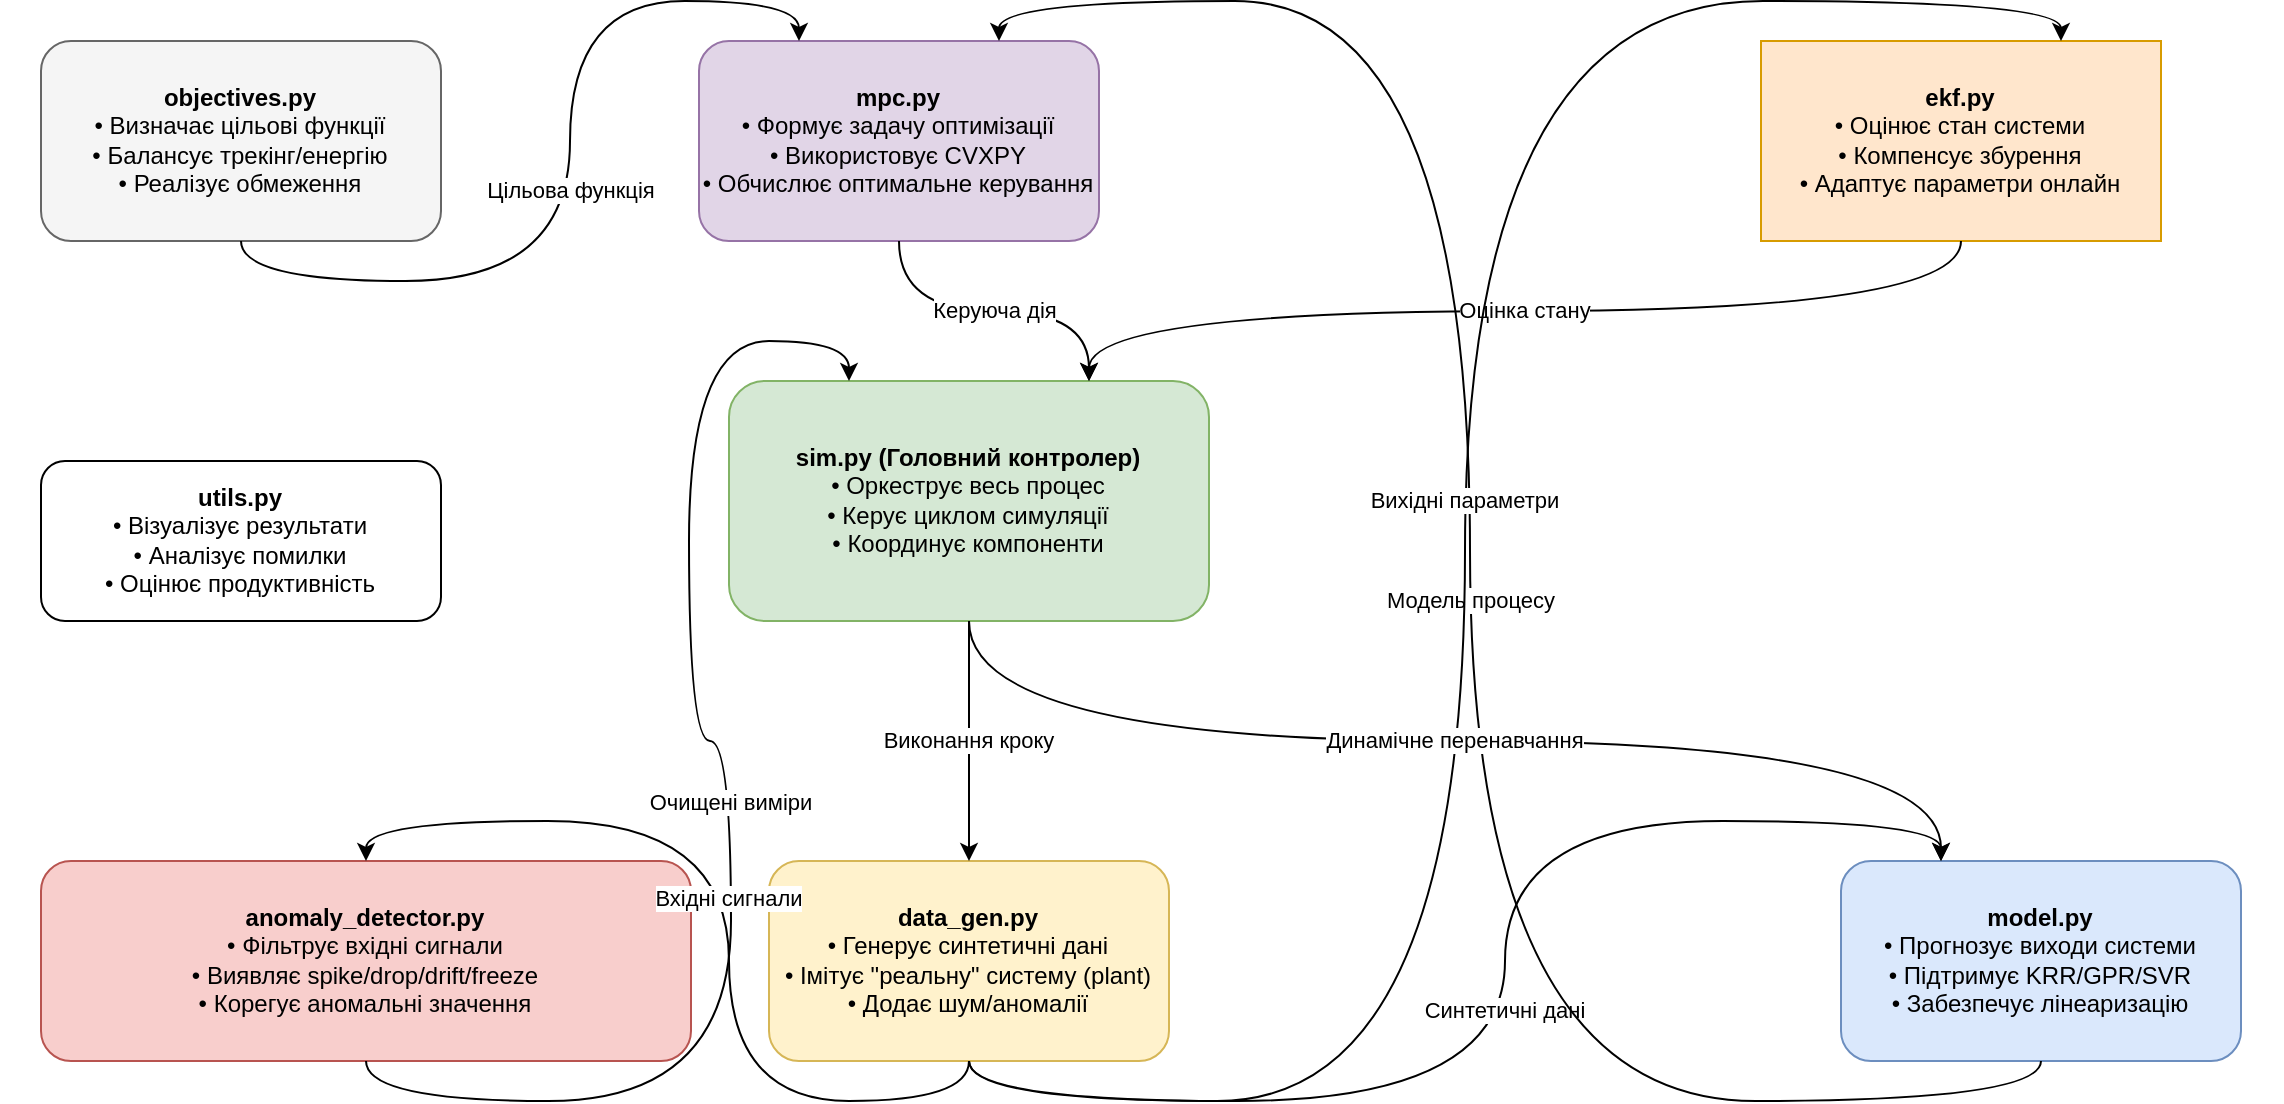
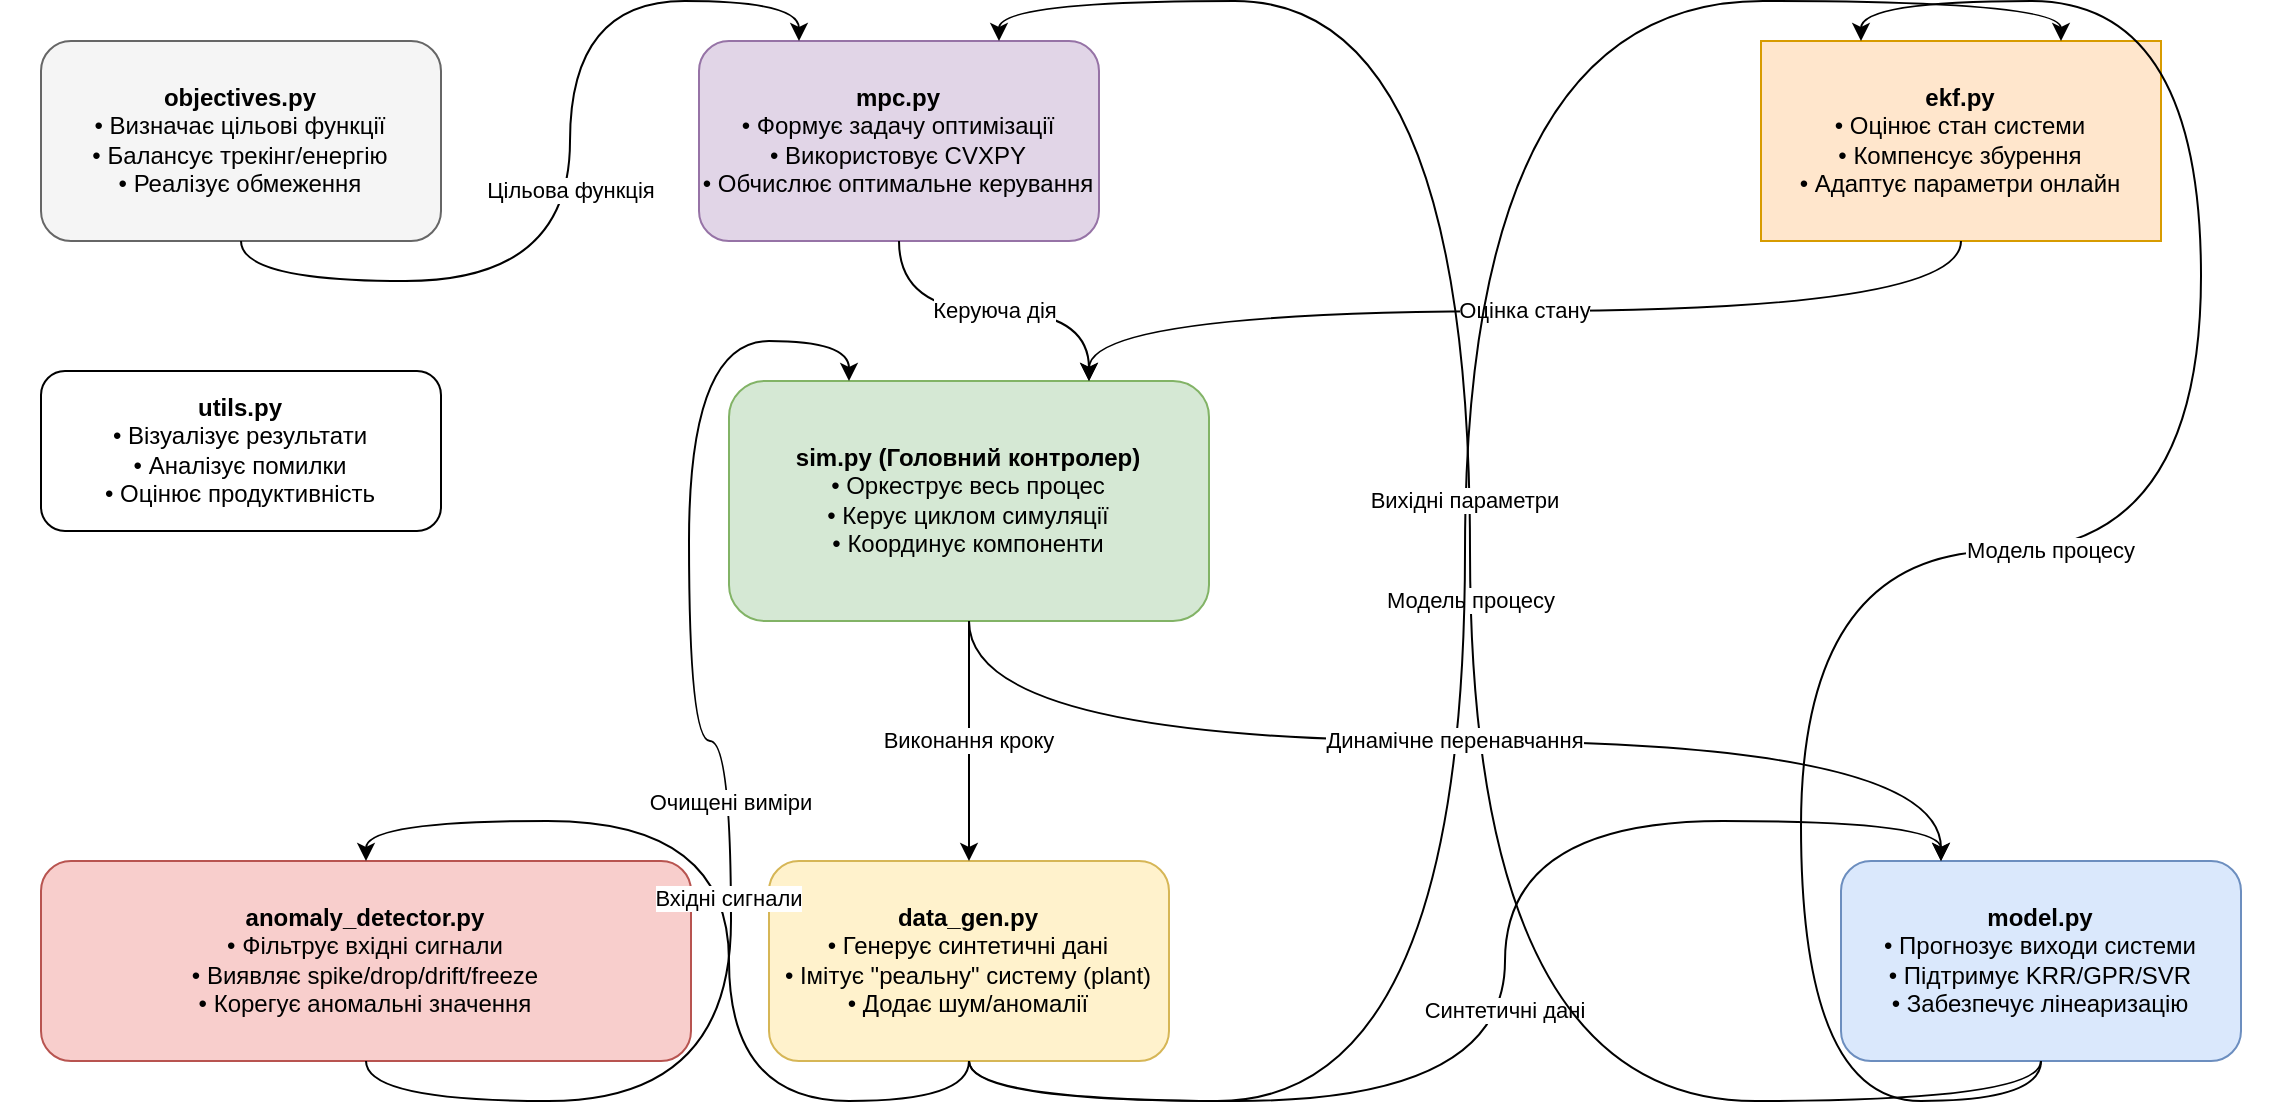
none -> (2198, 213)
(241, 541) -> (241, 451)
